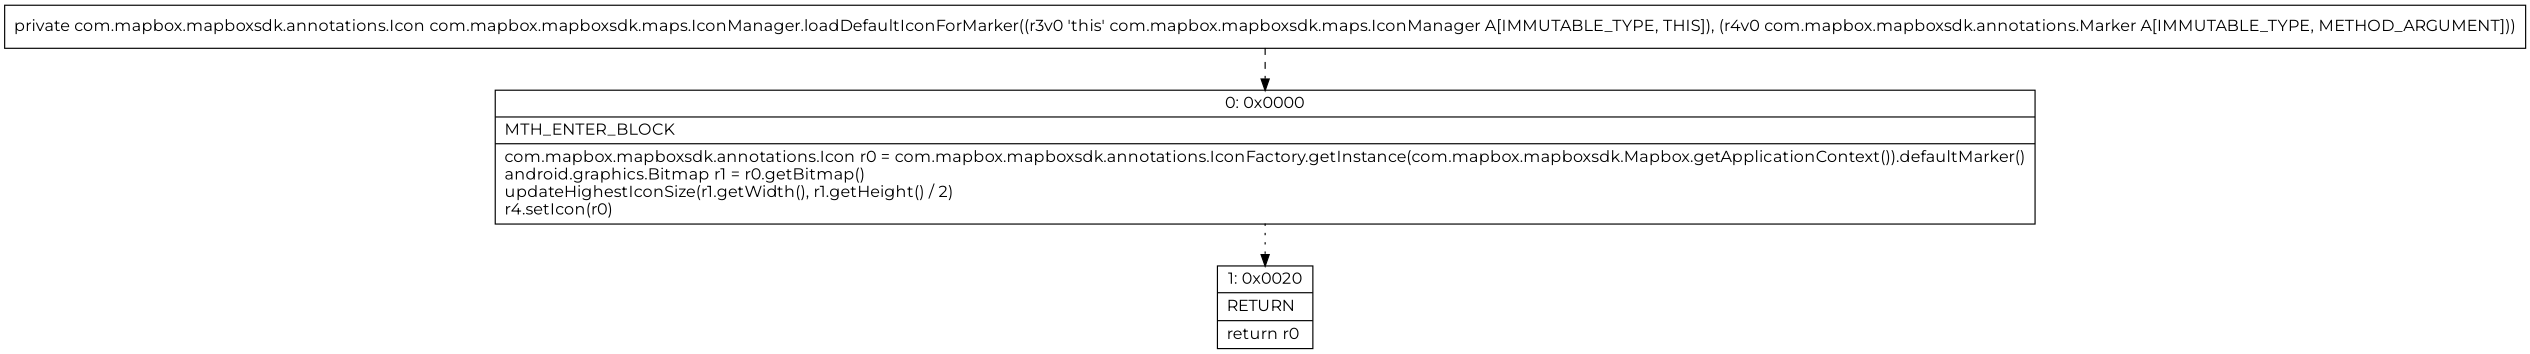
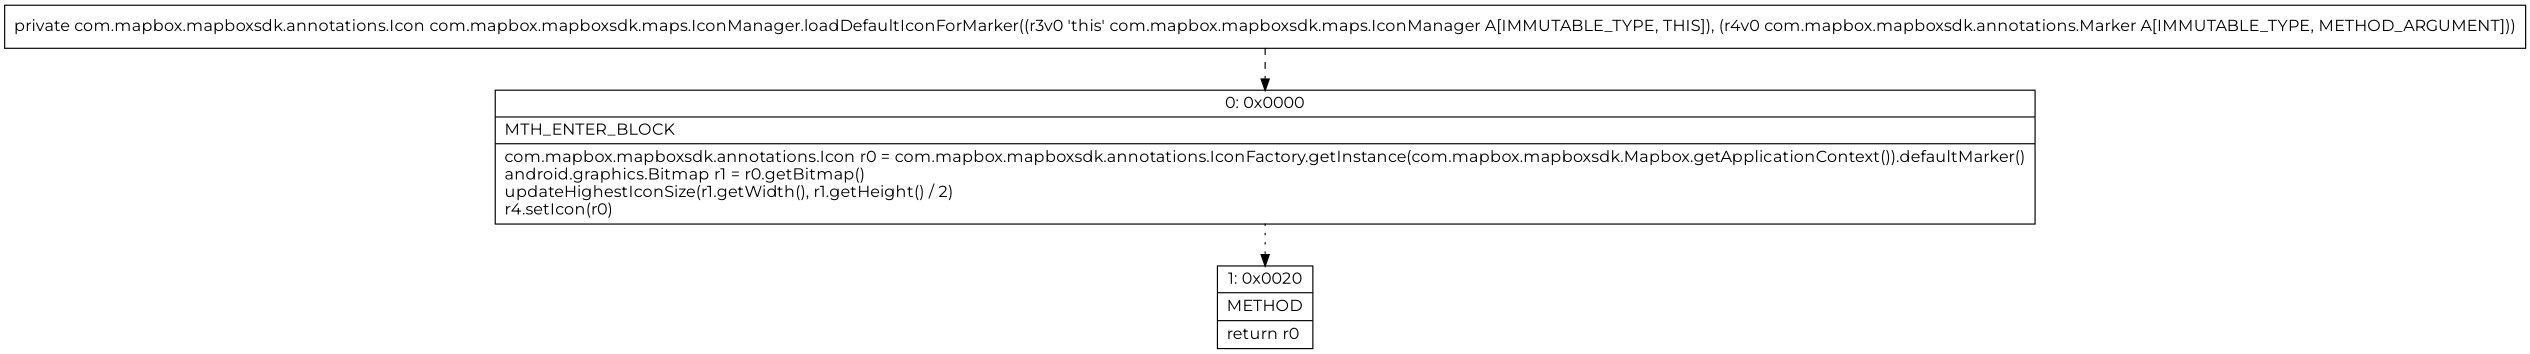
(1261, 306) -> (1265, 306)
